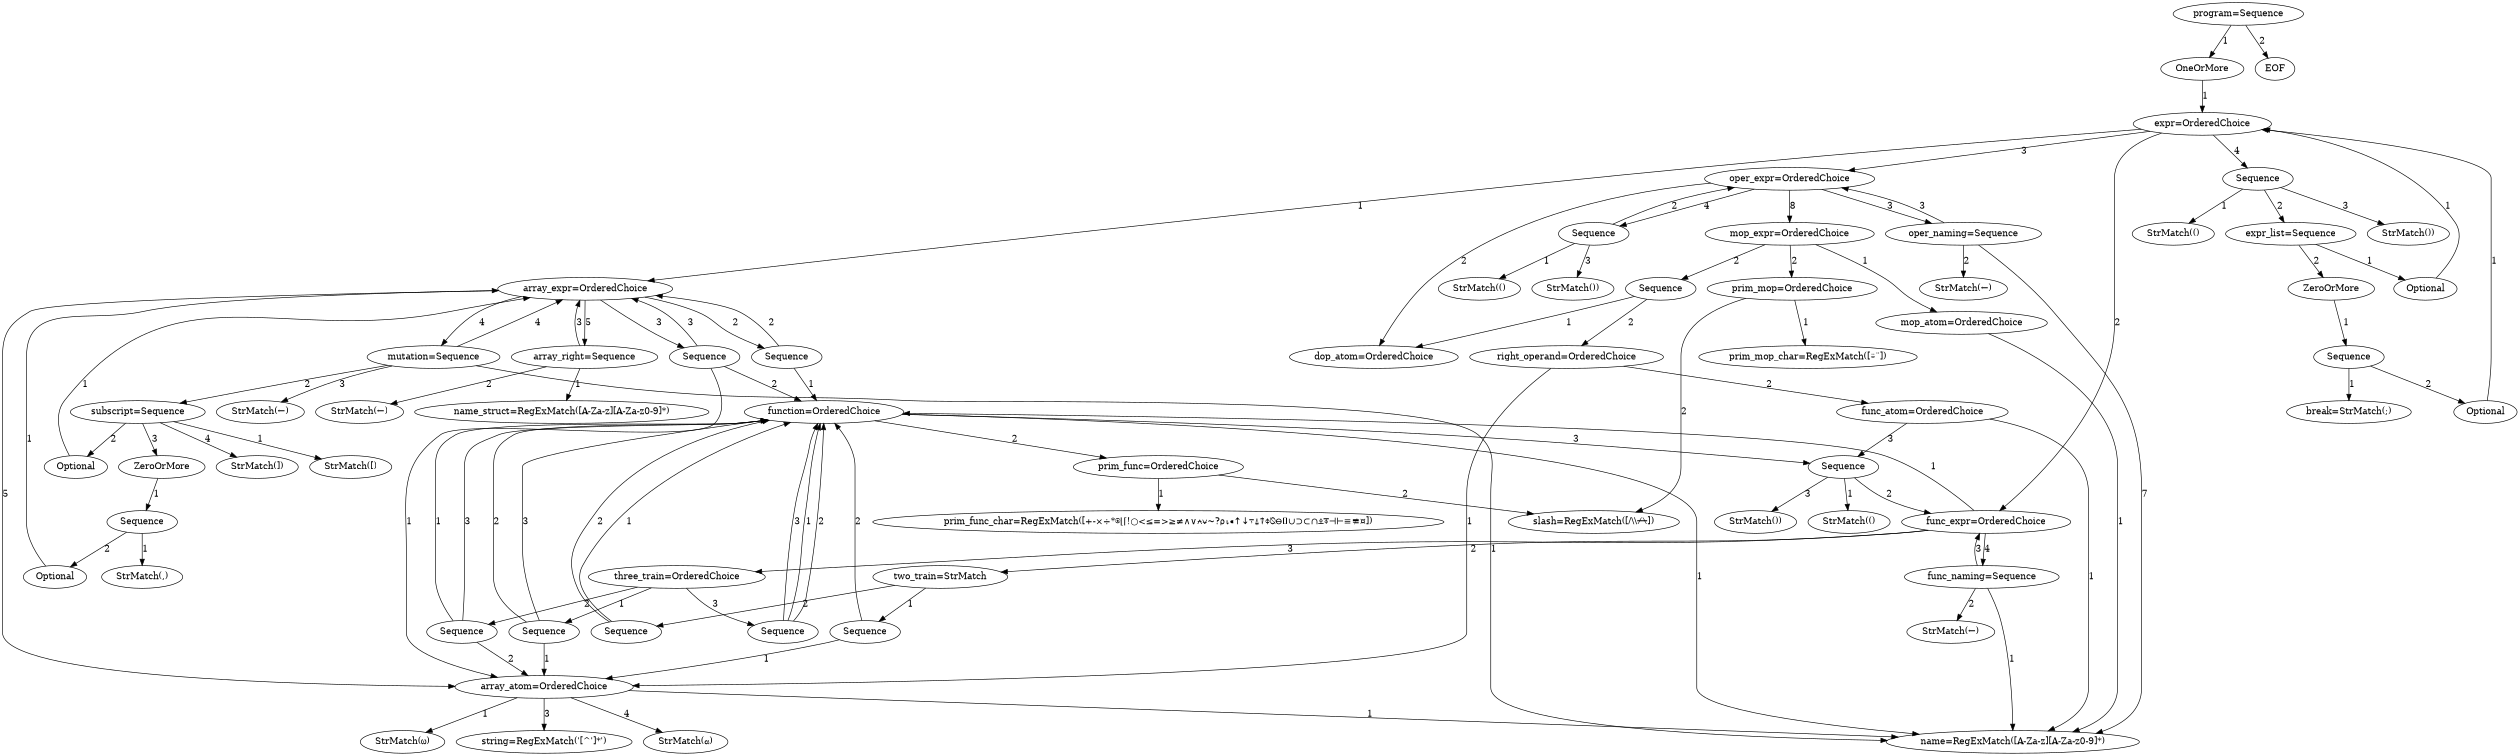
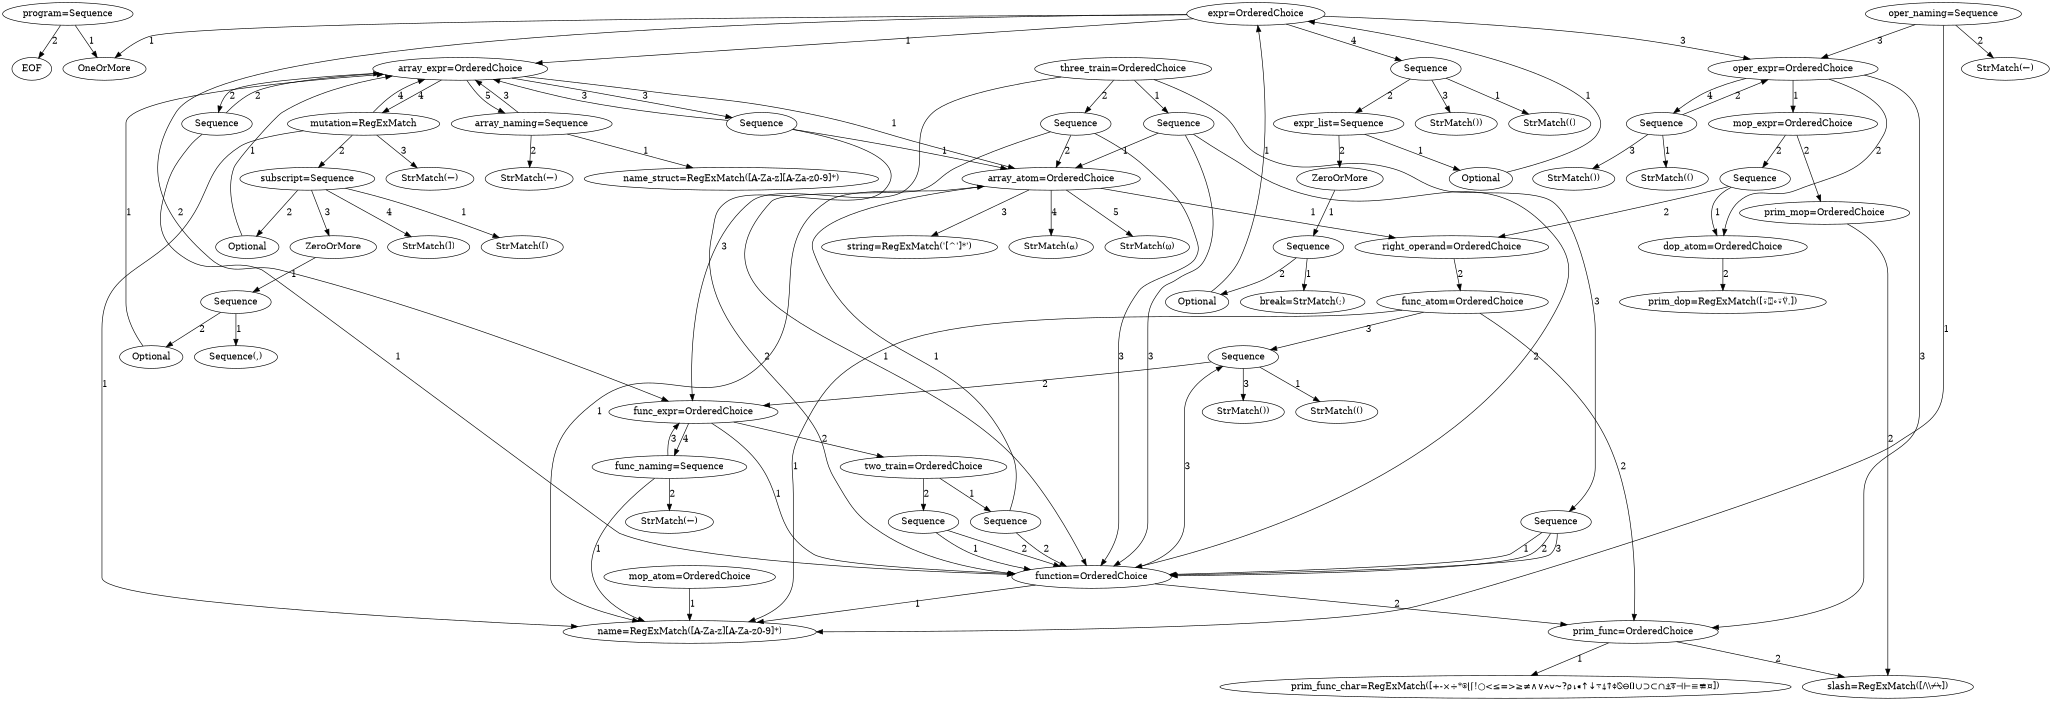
(2202, 93) -> (651, 19)
(1874, 205) -> (1919, 402)
(1793, 206) -> (1796, 96)
(1876, 273) -> none
none -> (1723, 302)
(434, 357) -> (364, 124)
(585, 357) -> (532, 124)
(1808, 357) -> none
none -> (1606, 439)
(6, 494) -> (894, 124)
(2145, 494) -> (1947, 330)
(1345, 543) -> (915, 179)
(142, 577) -> (236, 357)
(940, 577) -> (923, 467)
(1203, 670) -> (1245, 213)
(485, 714) -> (1116, 213)
